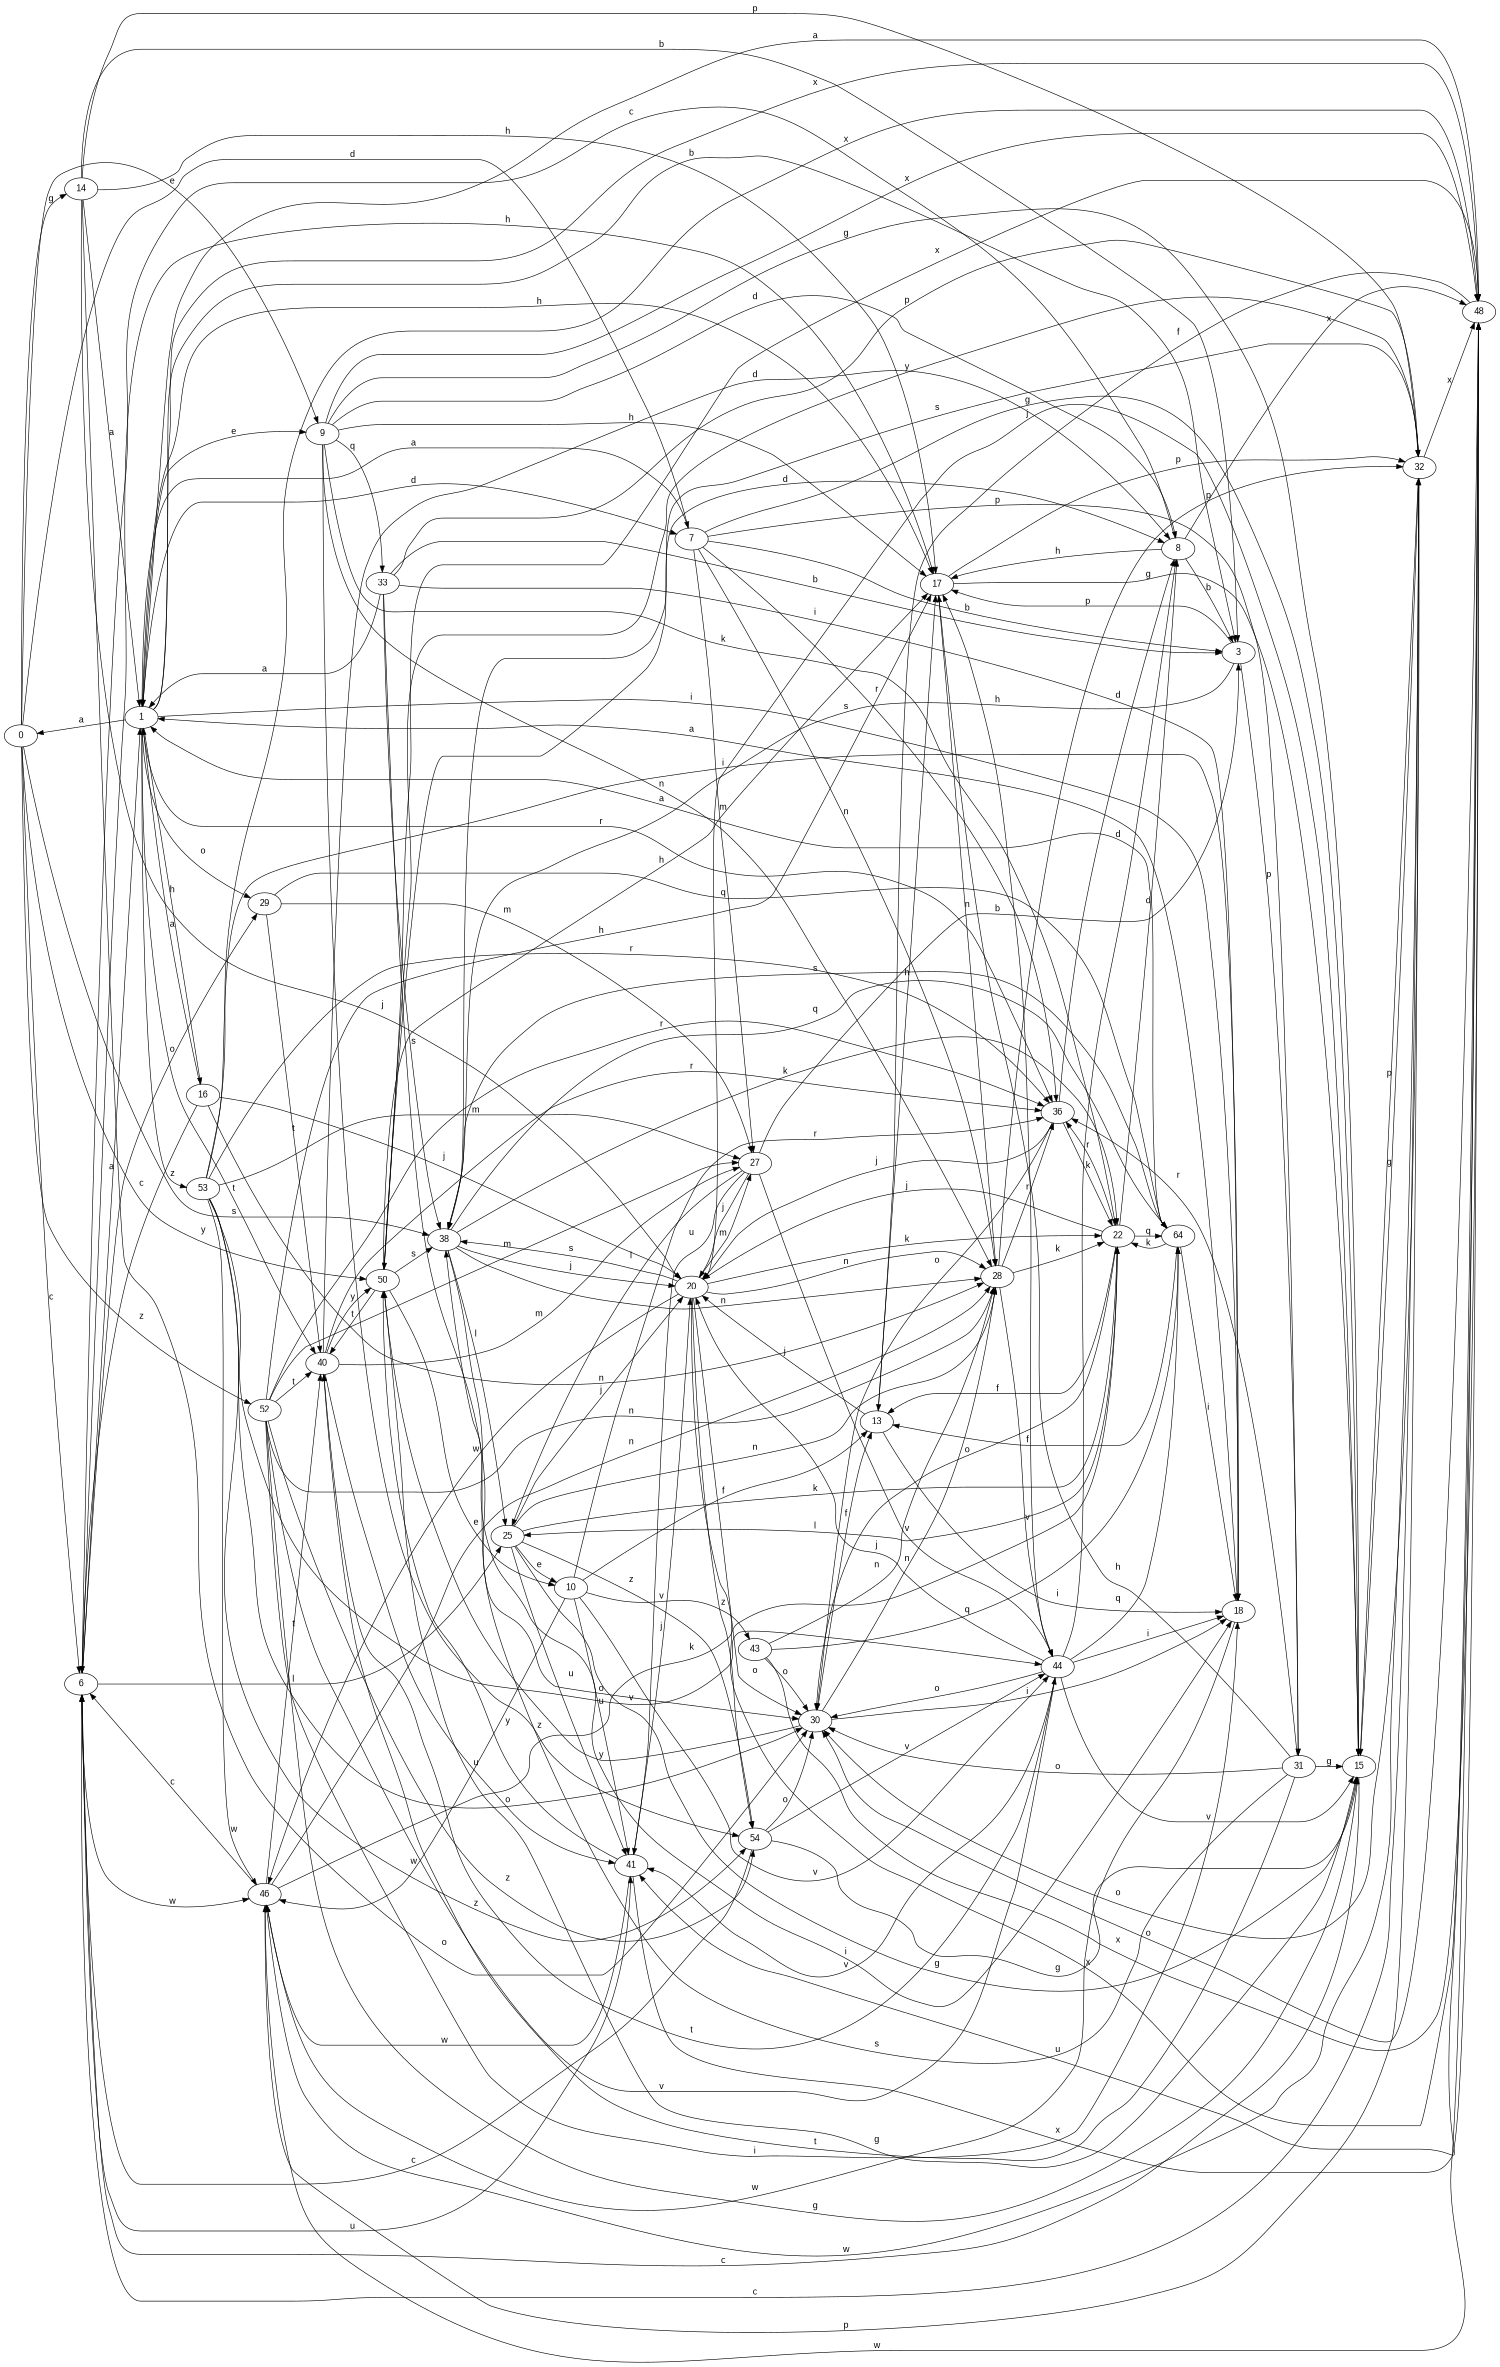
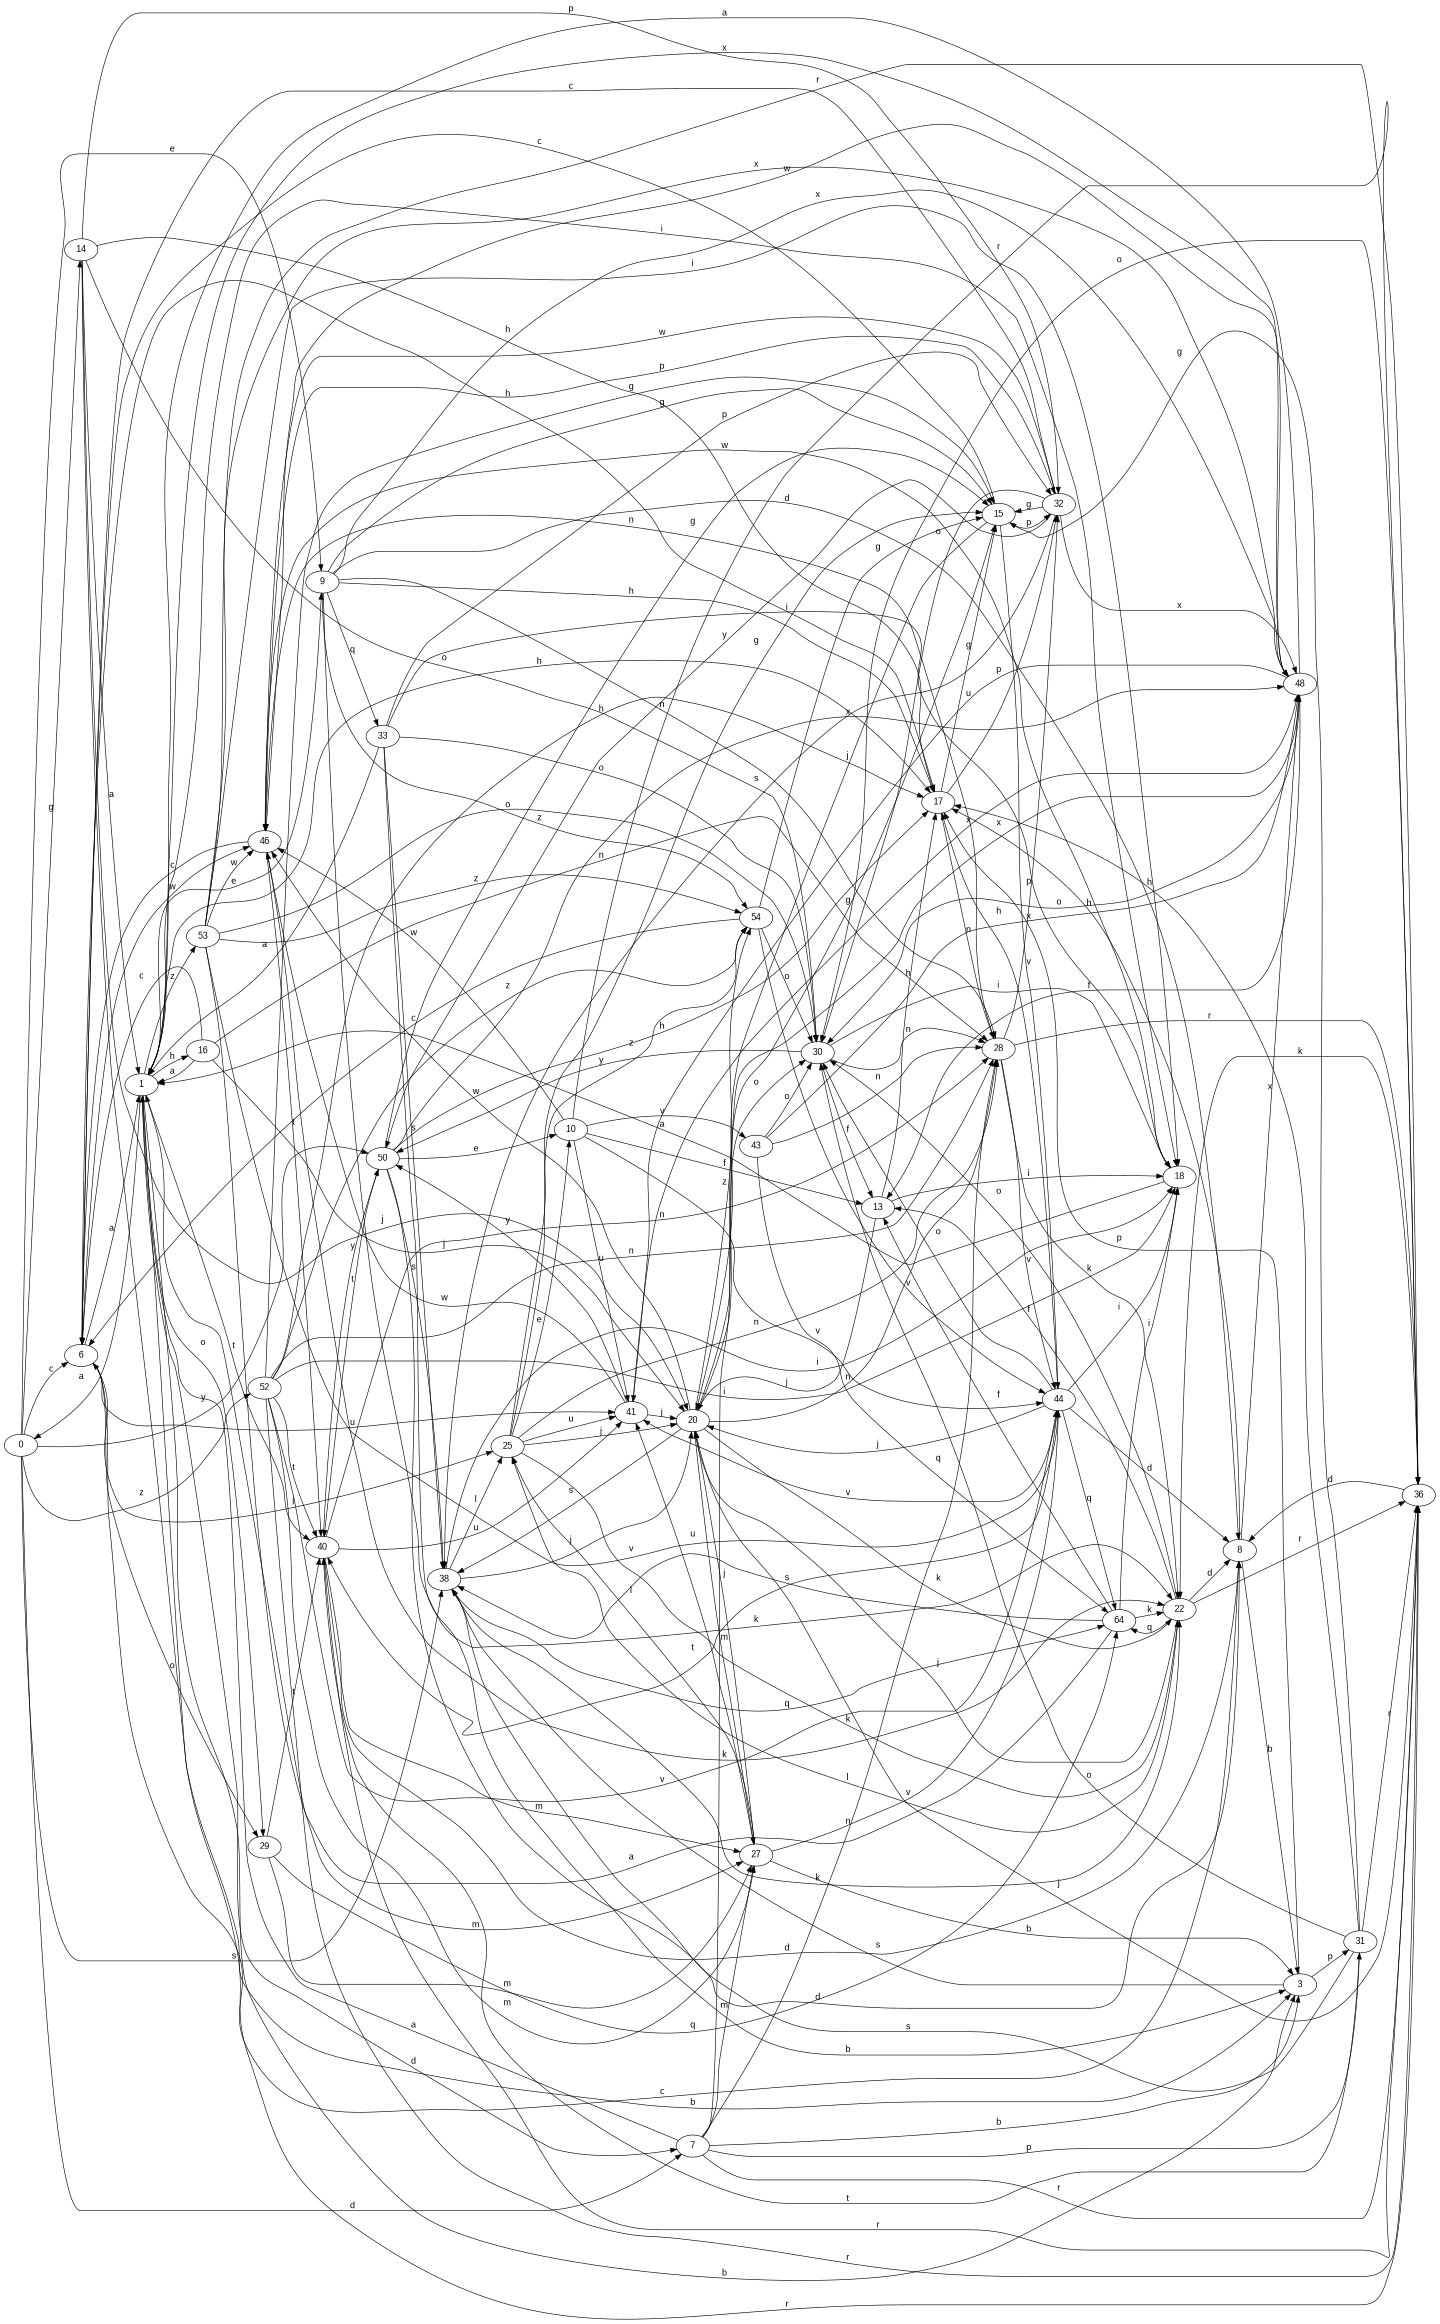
(724, 1306) -> (570, 1226)
(1173, 1821) -> (1028, 976)
